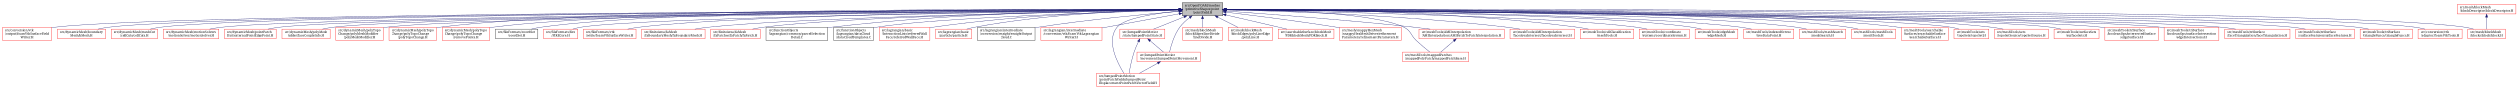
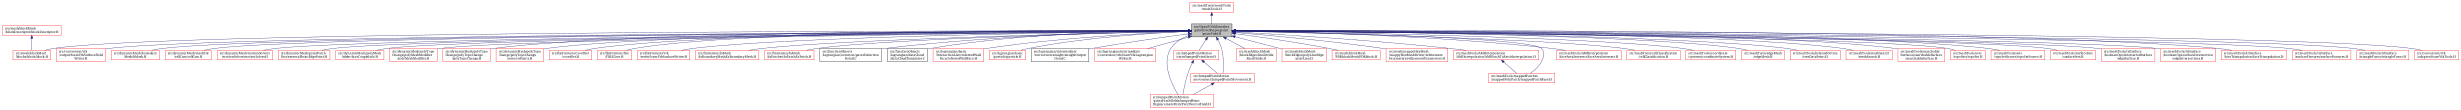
(1542, 12) -> (1212, 20)
(517, 34) -> (570, 55)
(1306, 34) -> (1356, 55)
(1607, 34) -> (1653, 55)
